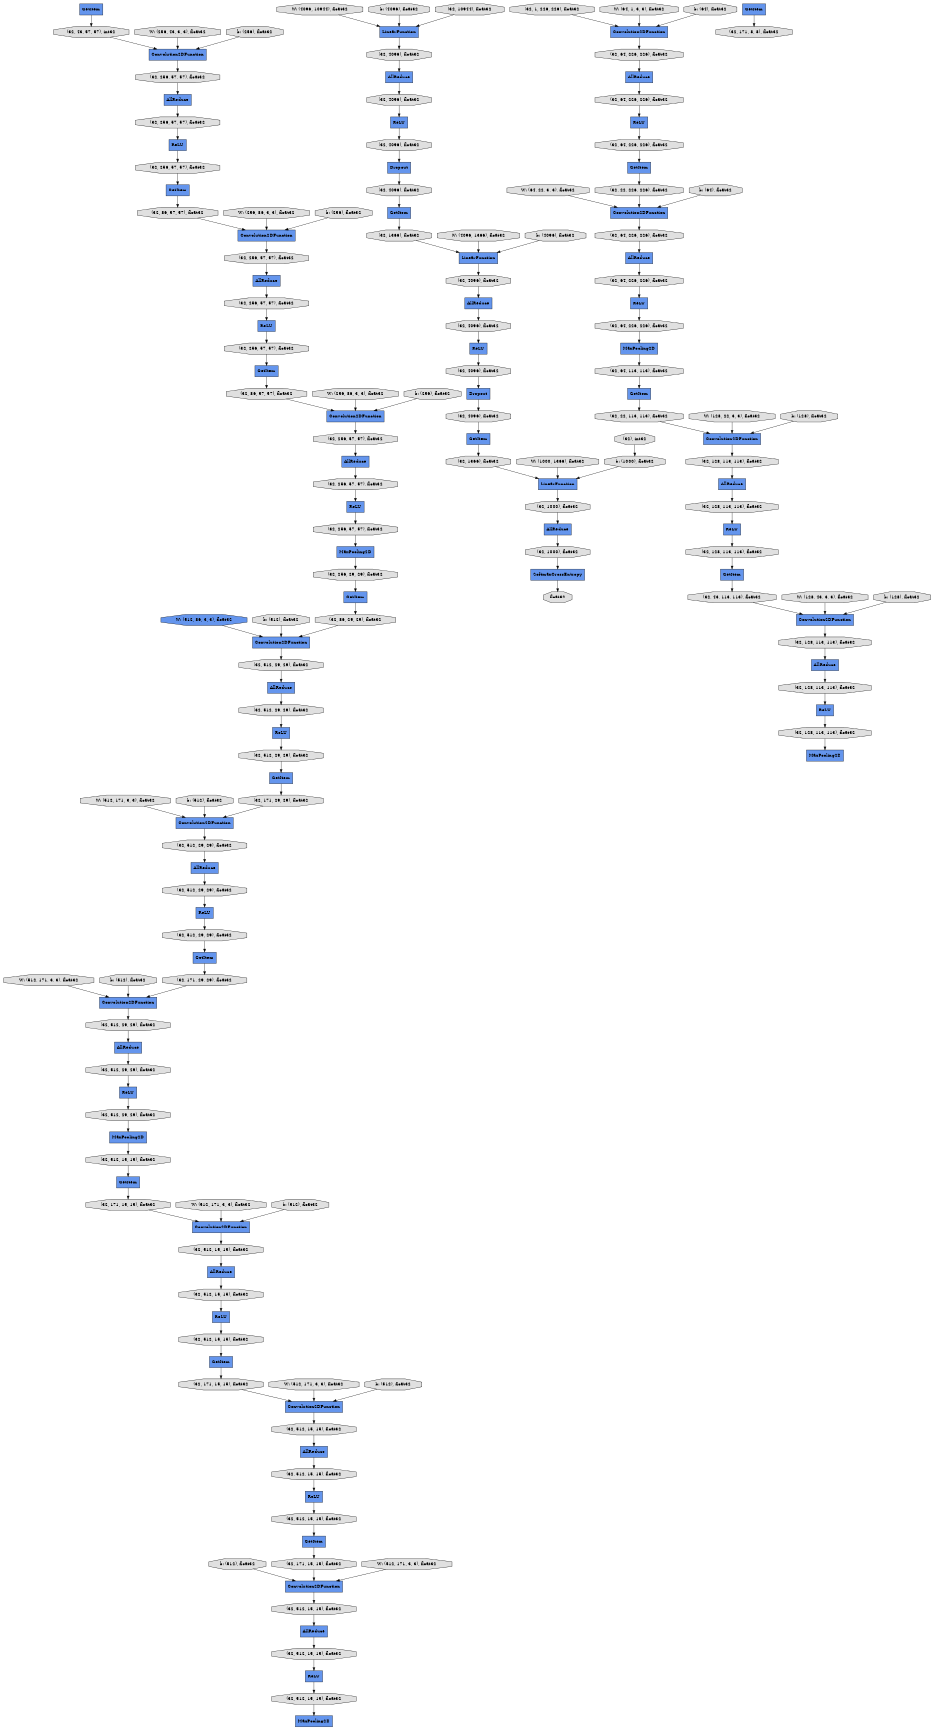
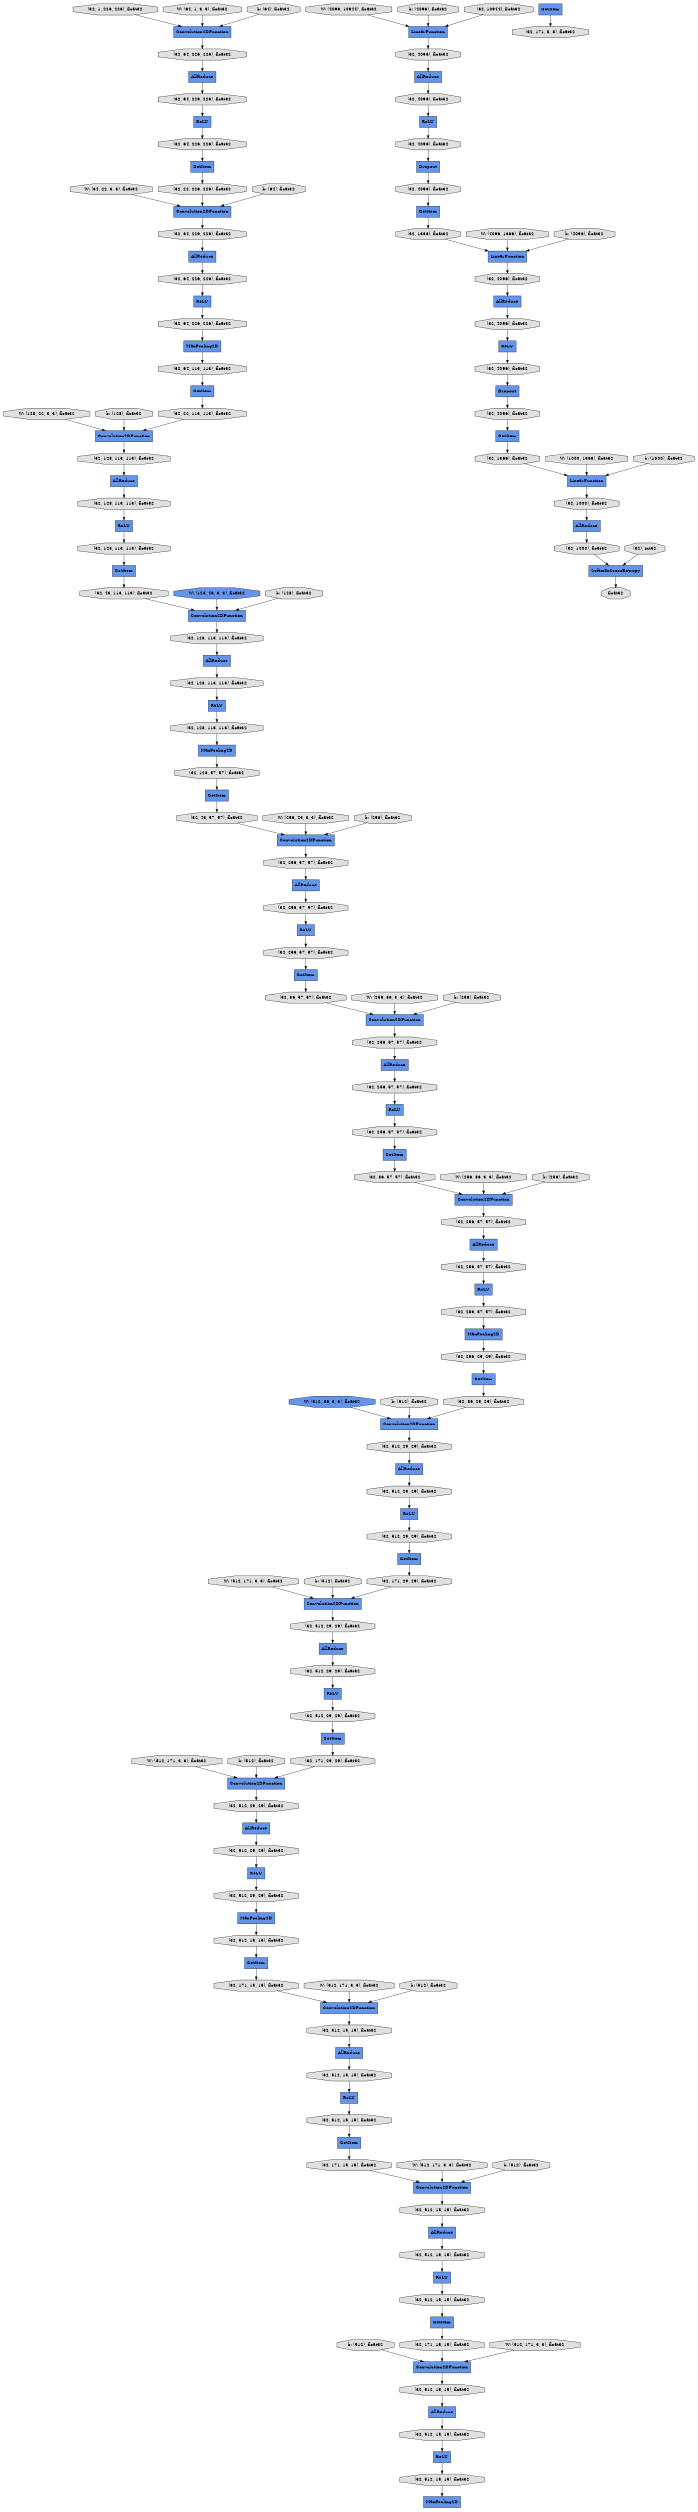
(91, 32) -> (217, 818)
(635, 449) -> (632, 559)
(825, 597) -> (217, 593)
none -> (217, 773)
